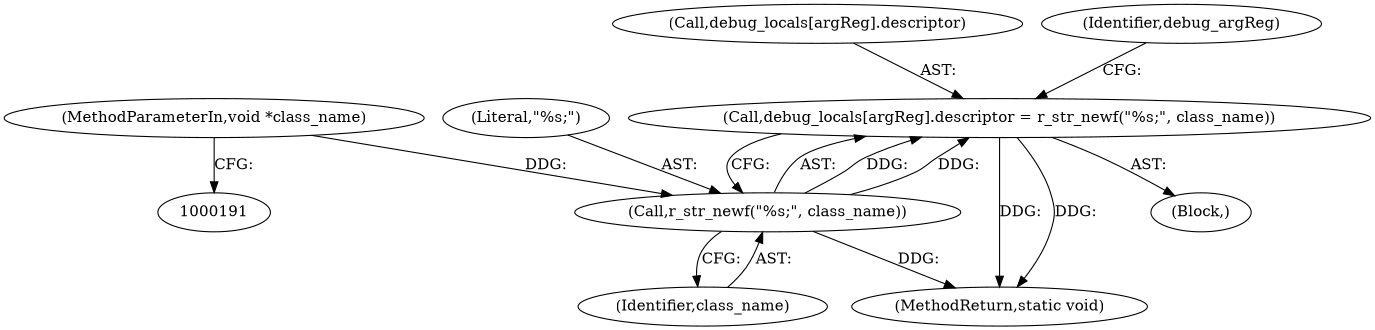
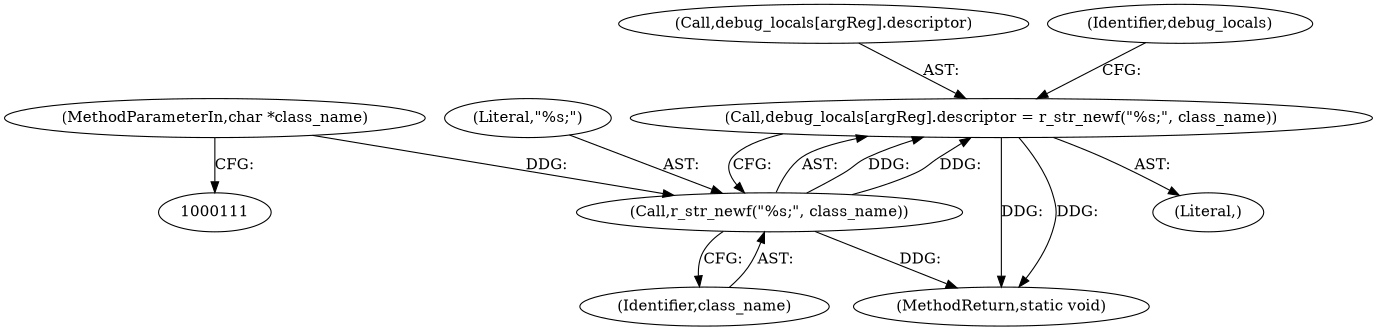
(1182, 24) -> (1180, 24)
(214, 118) -> (215, 118)
(214, 212) -> (215, 212)
(1201, 212) -> (1208, 212)
